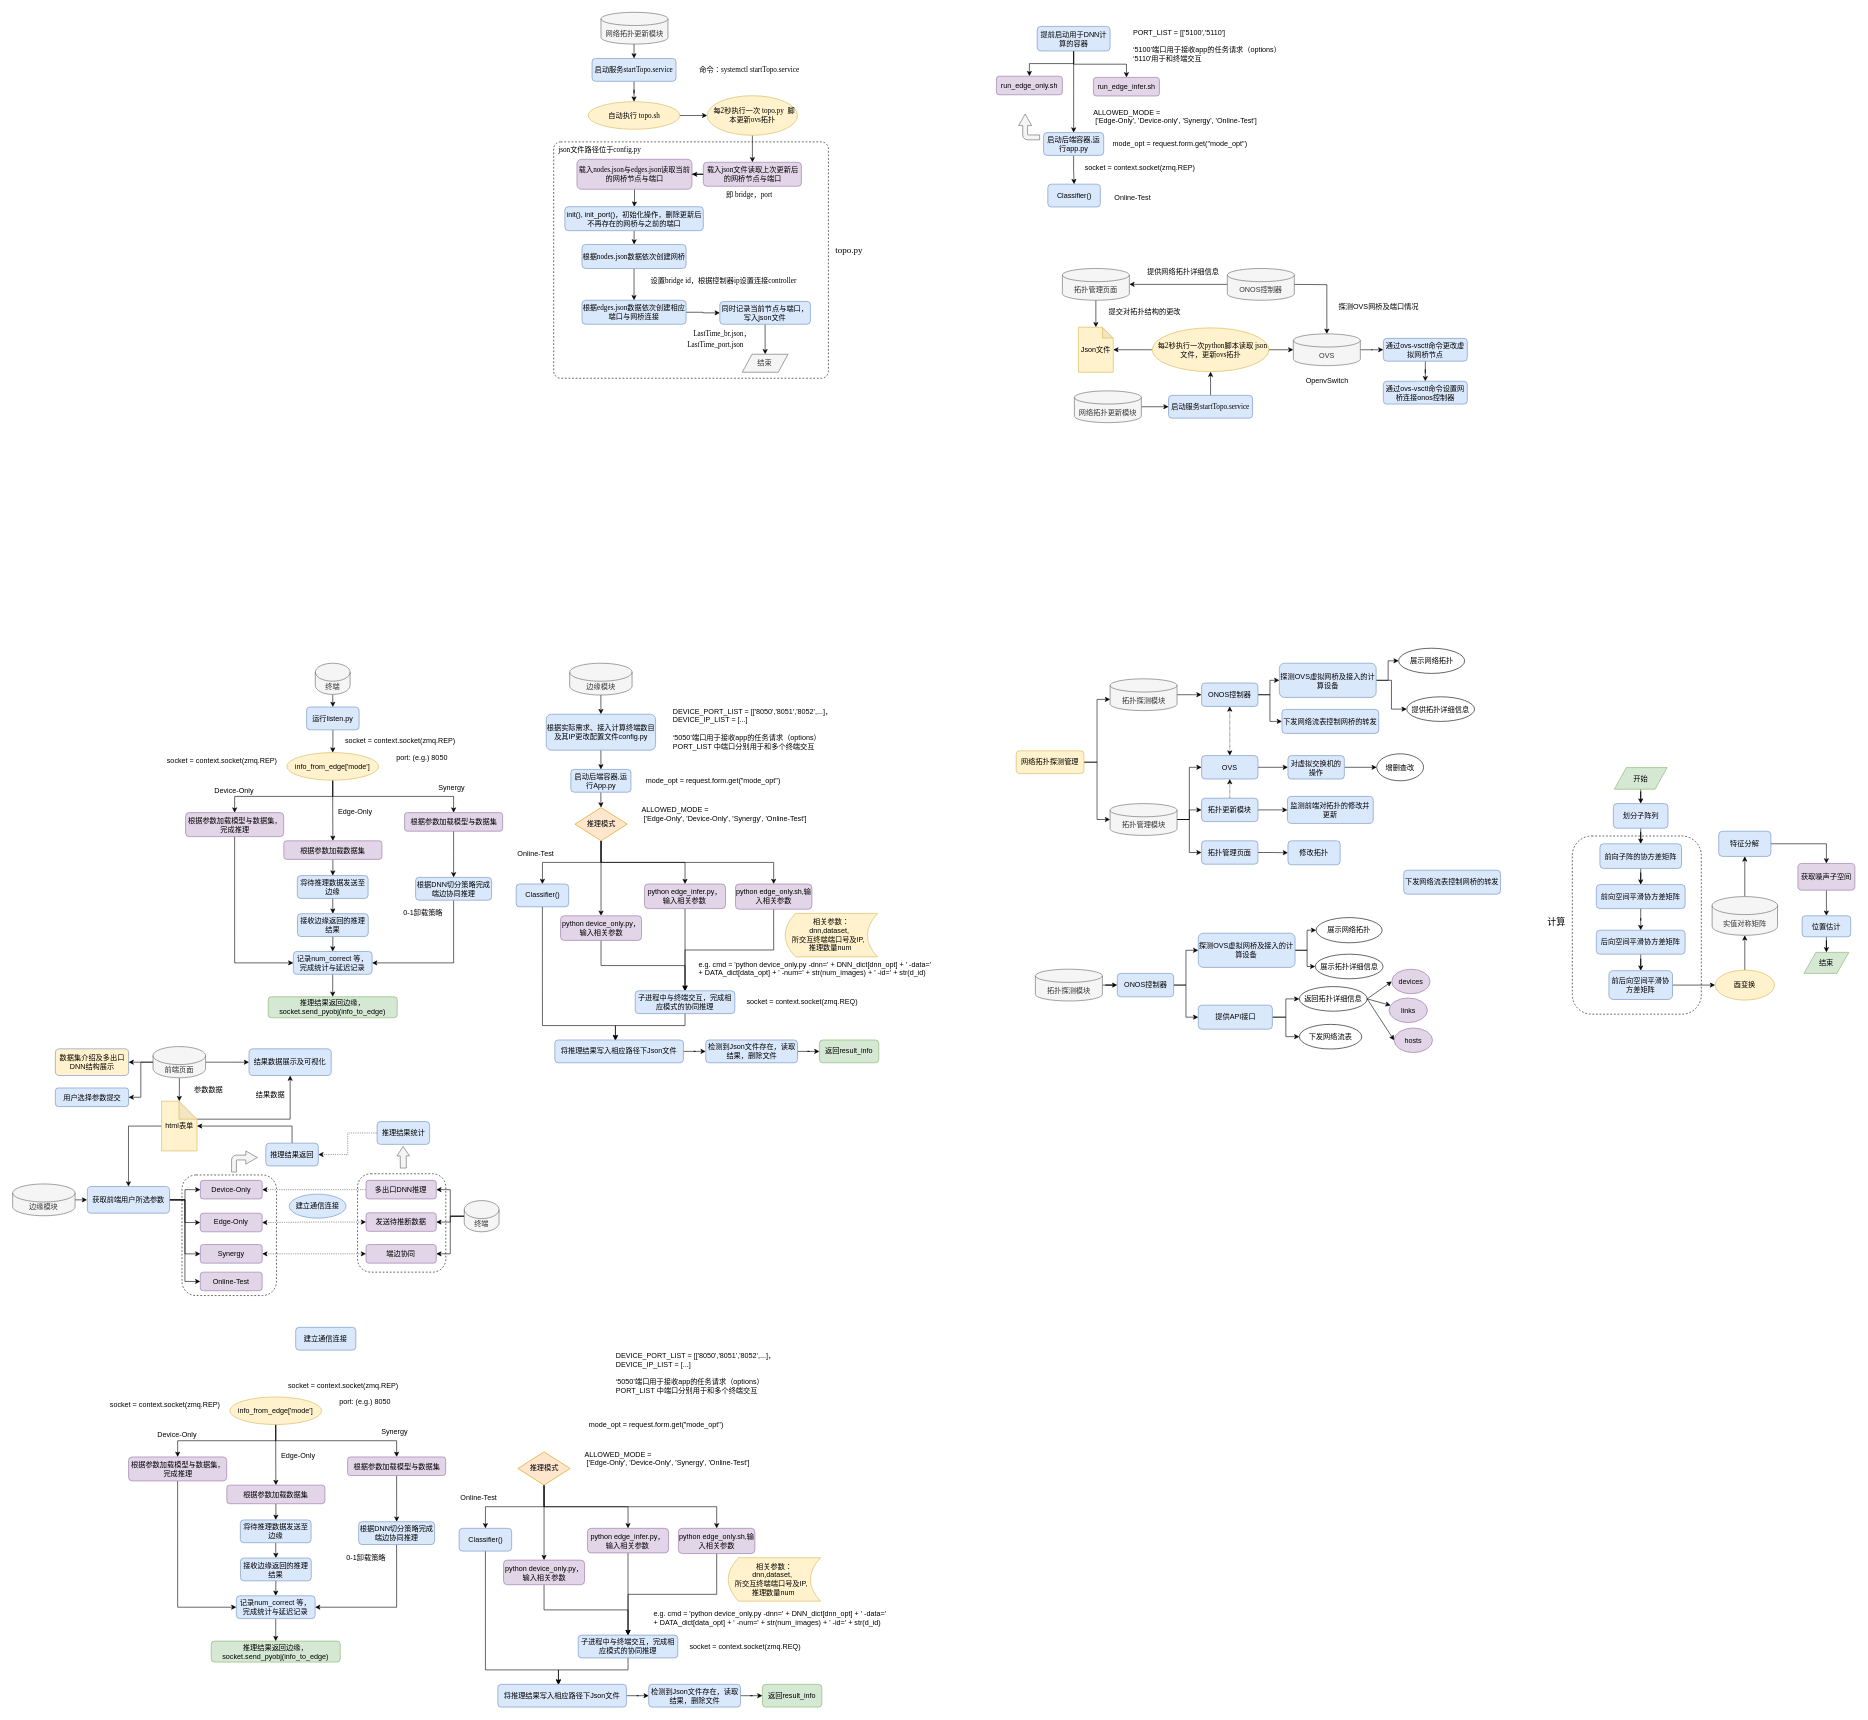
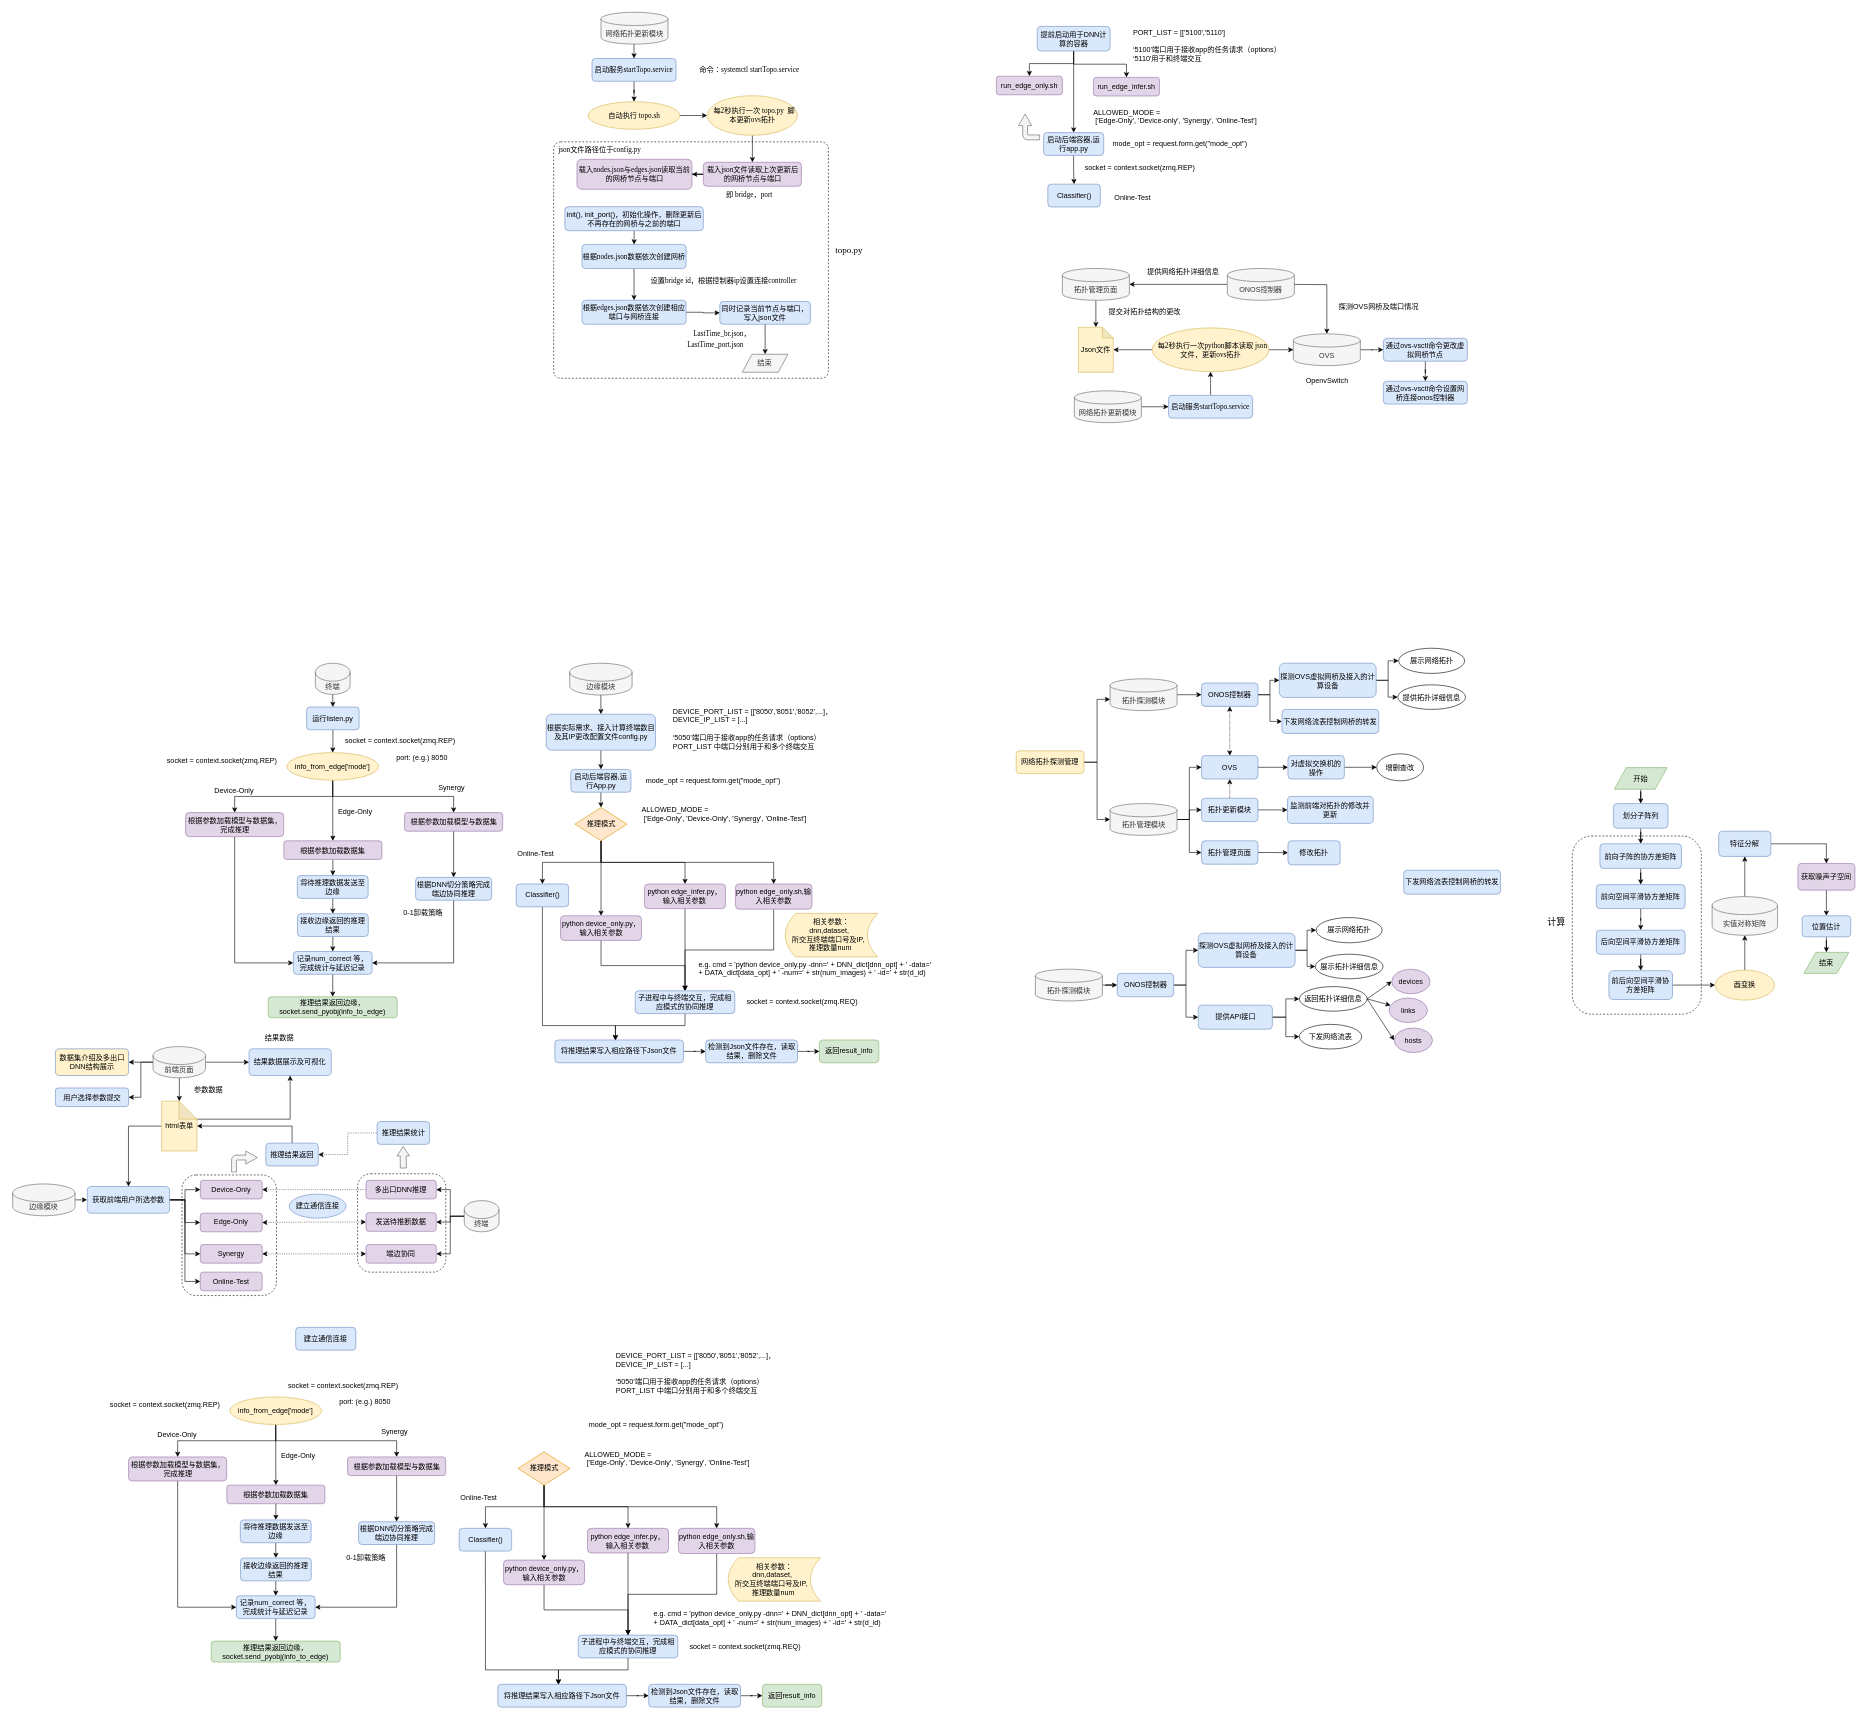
(634, 195) -> none
(1441, 709) -> (1432, 697)
(272, 1094) -> (281, 1037)
